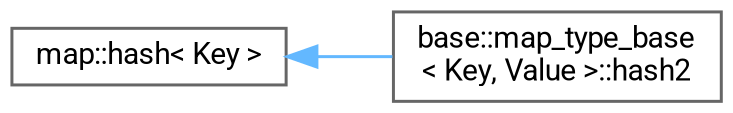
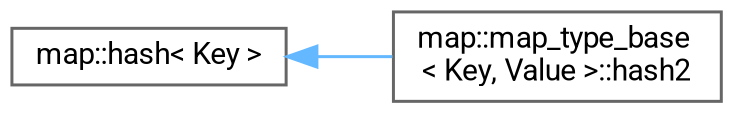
(557, 57) -> (557, 57)
